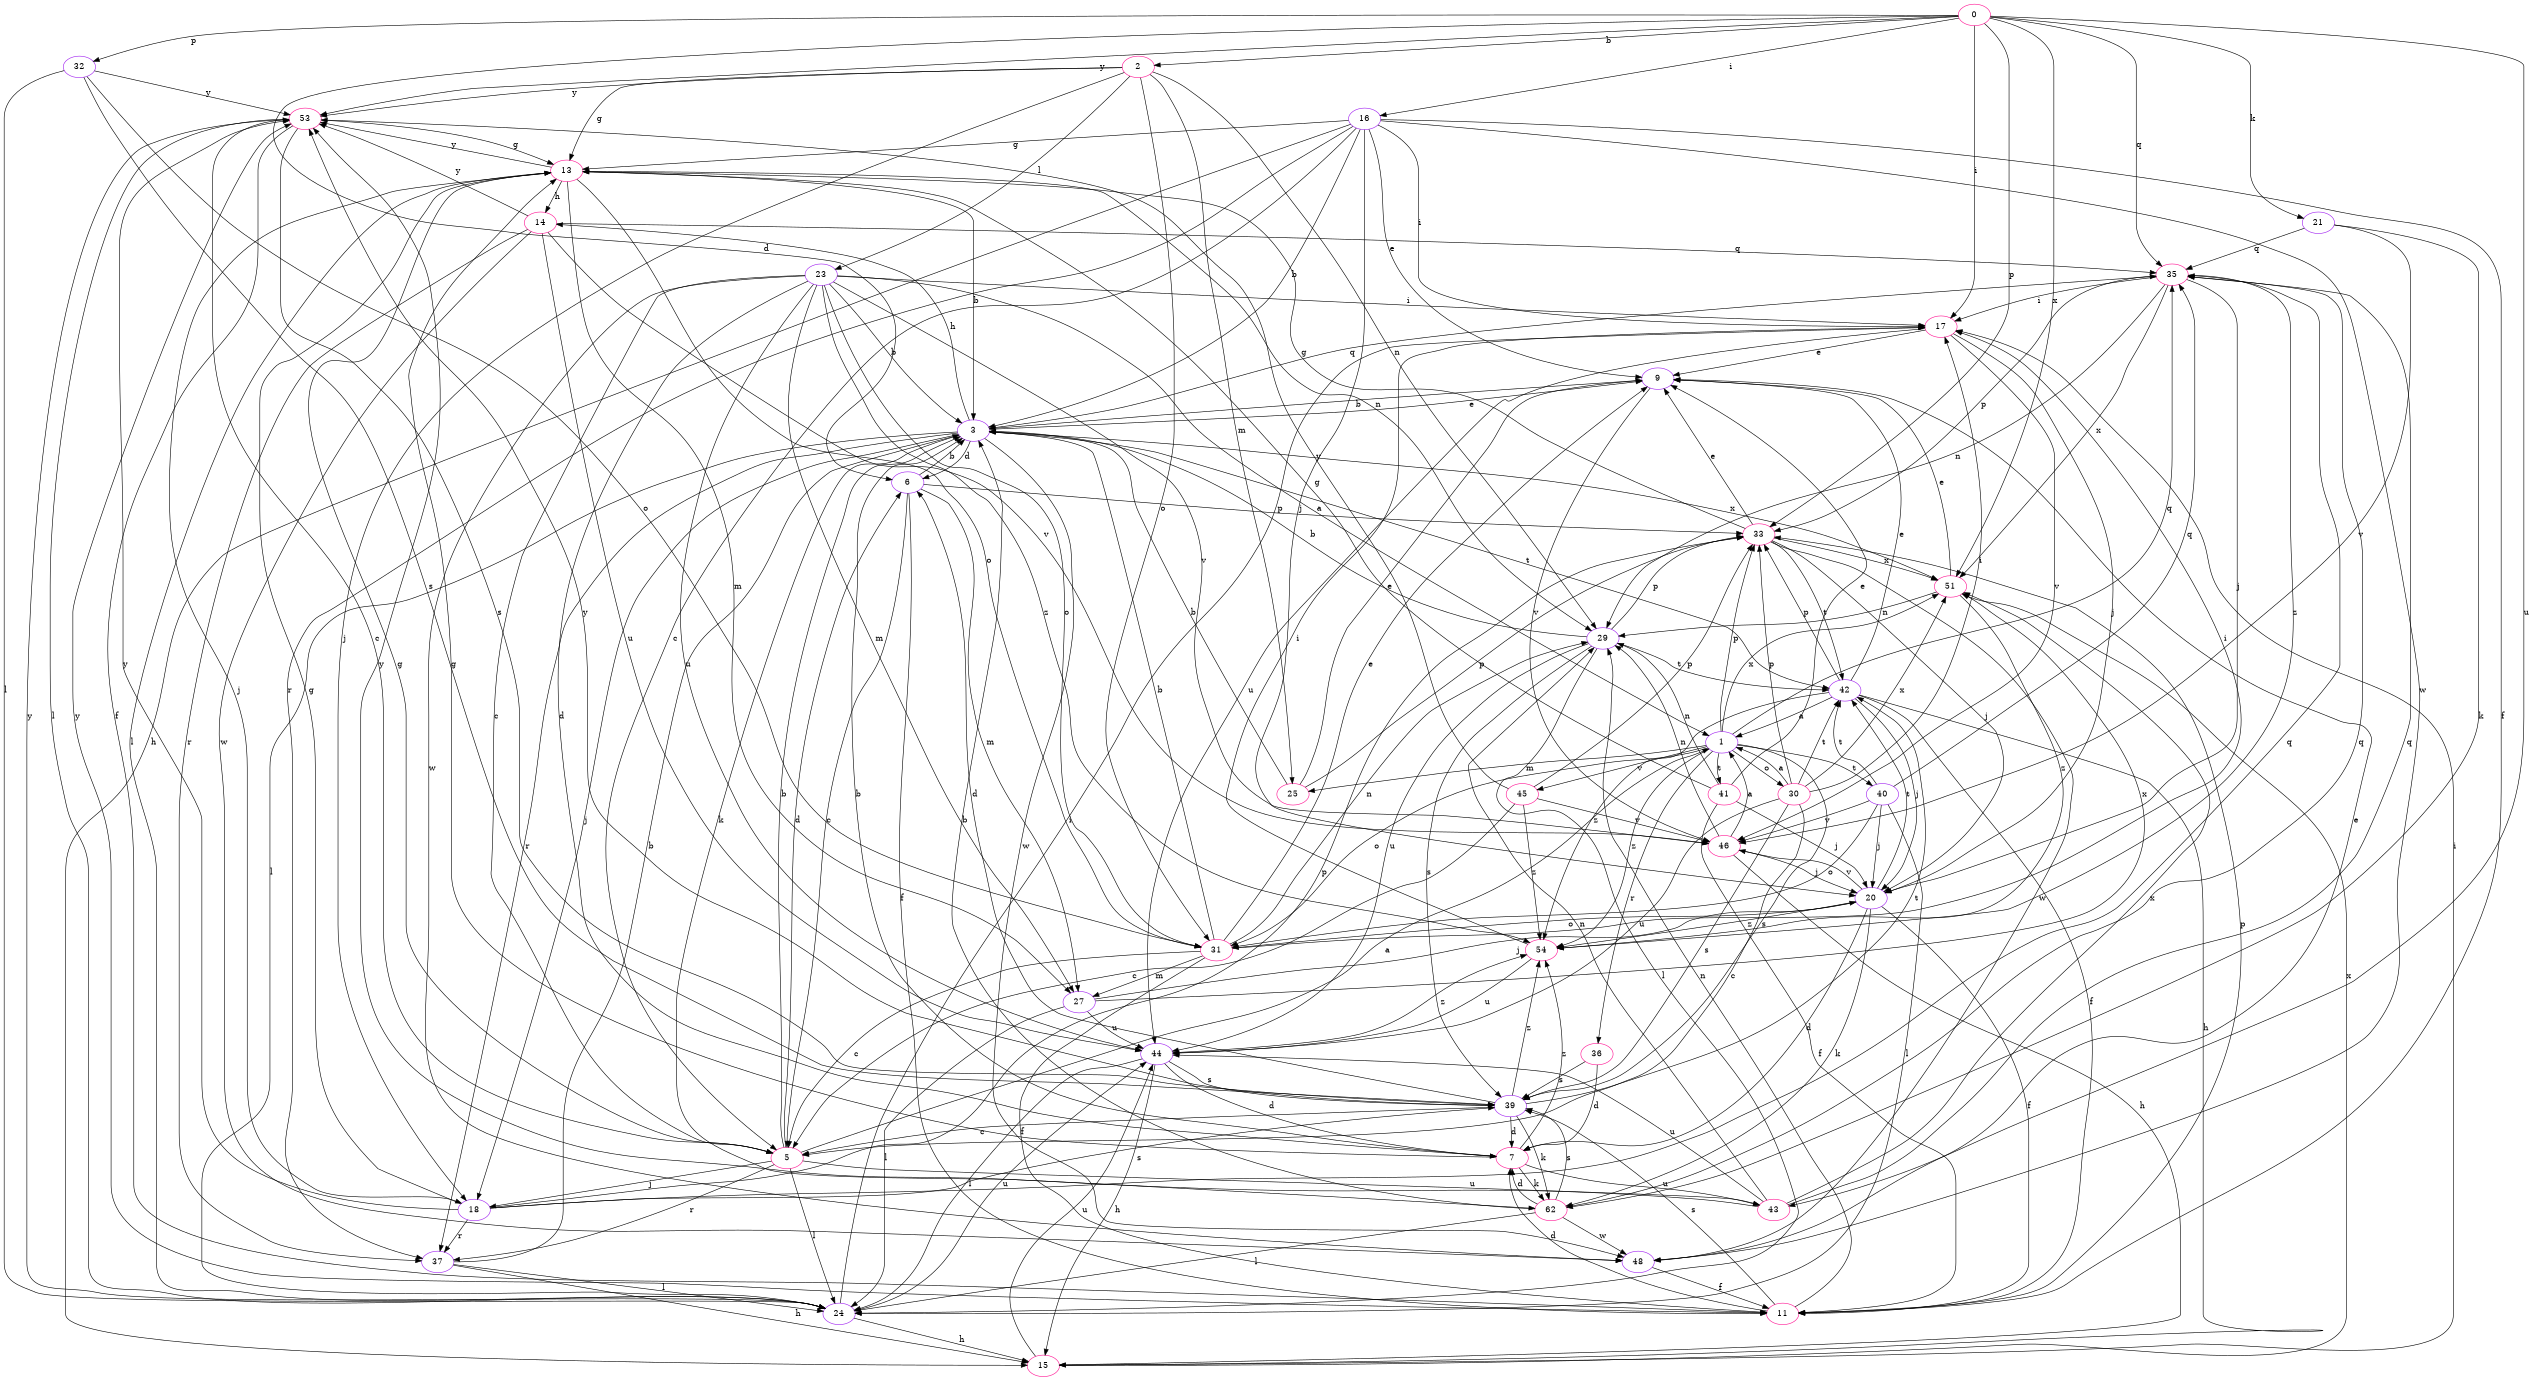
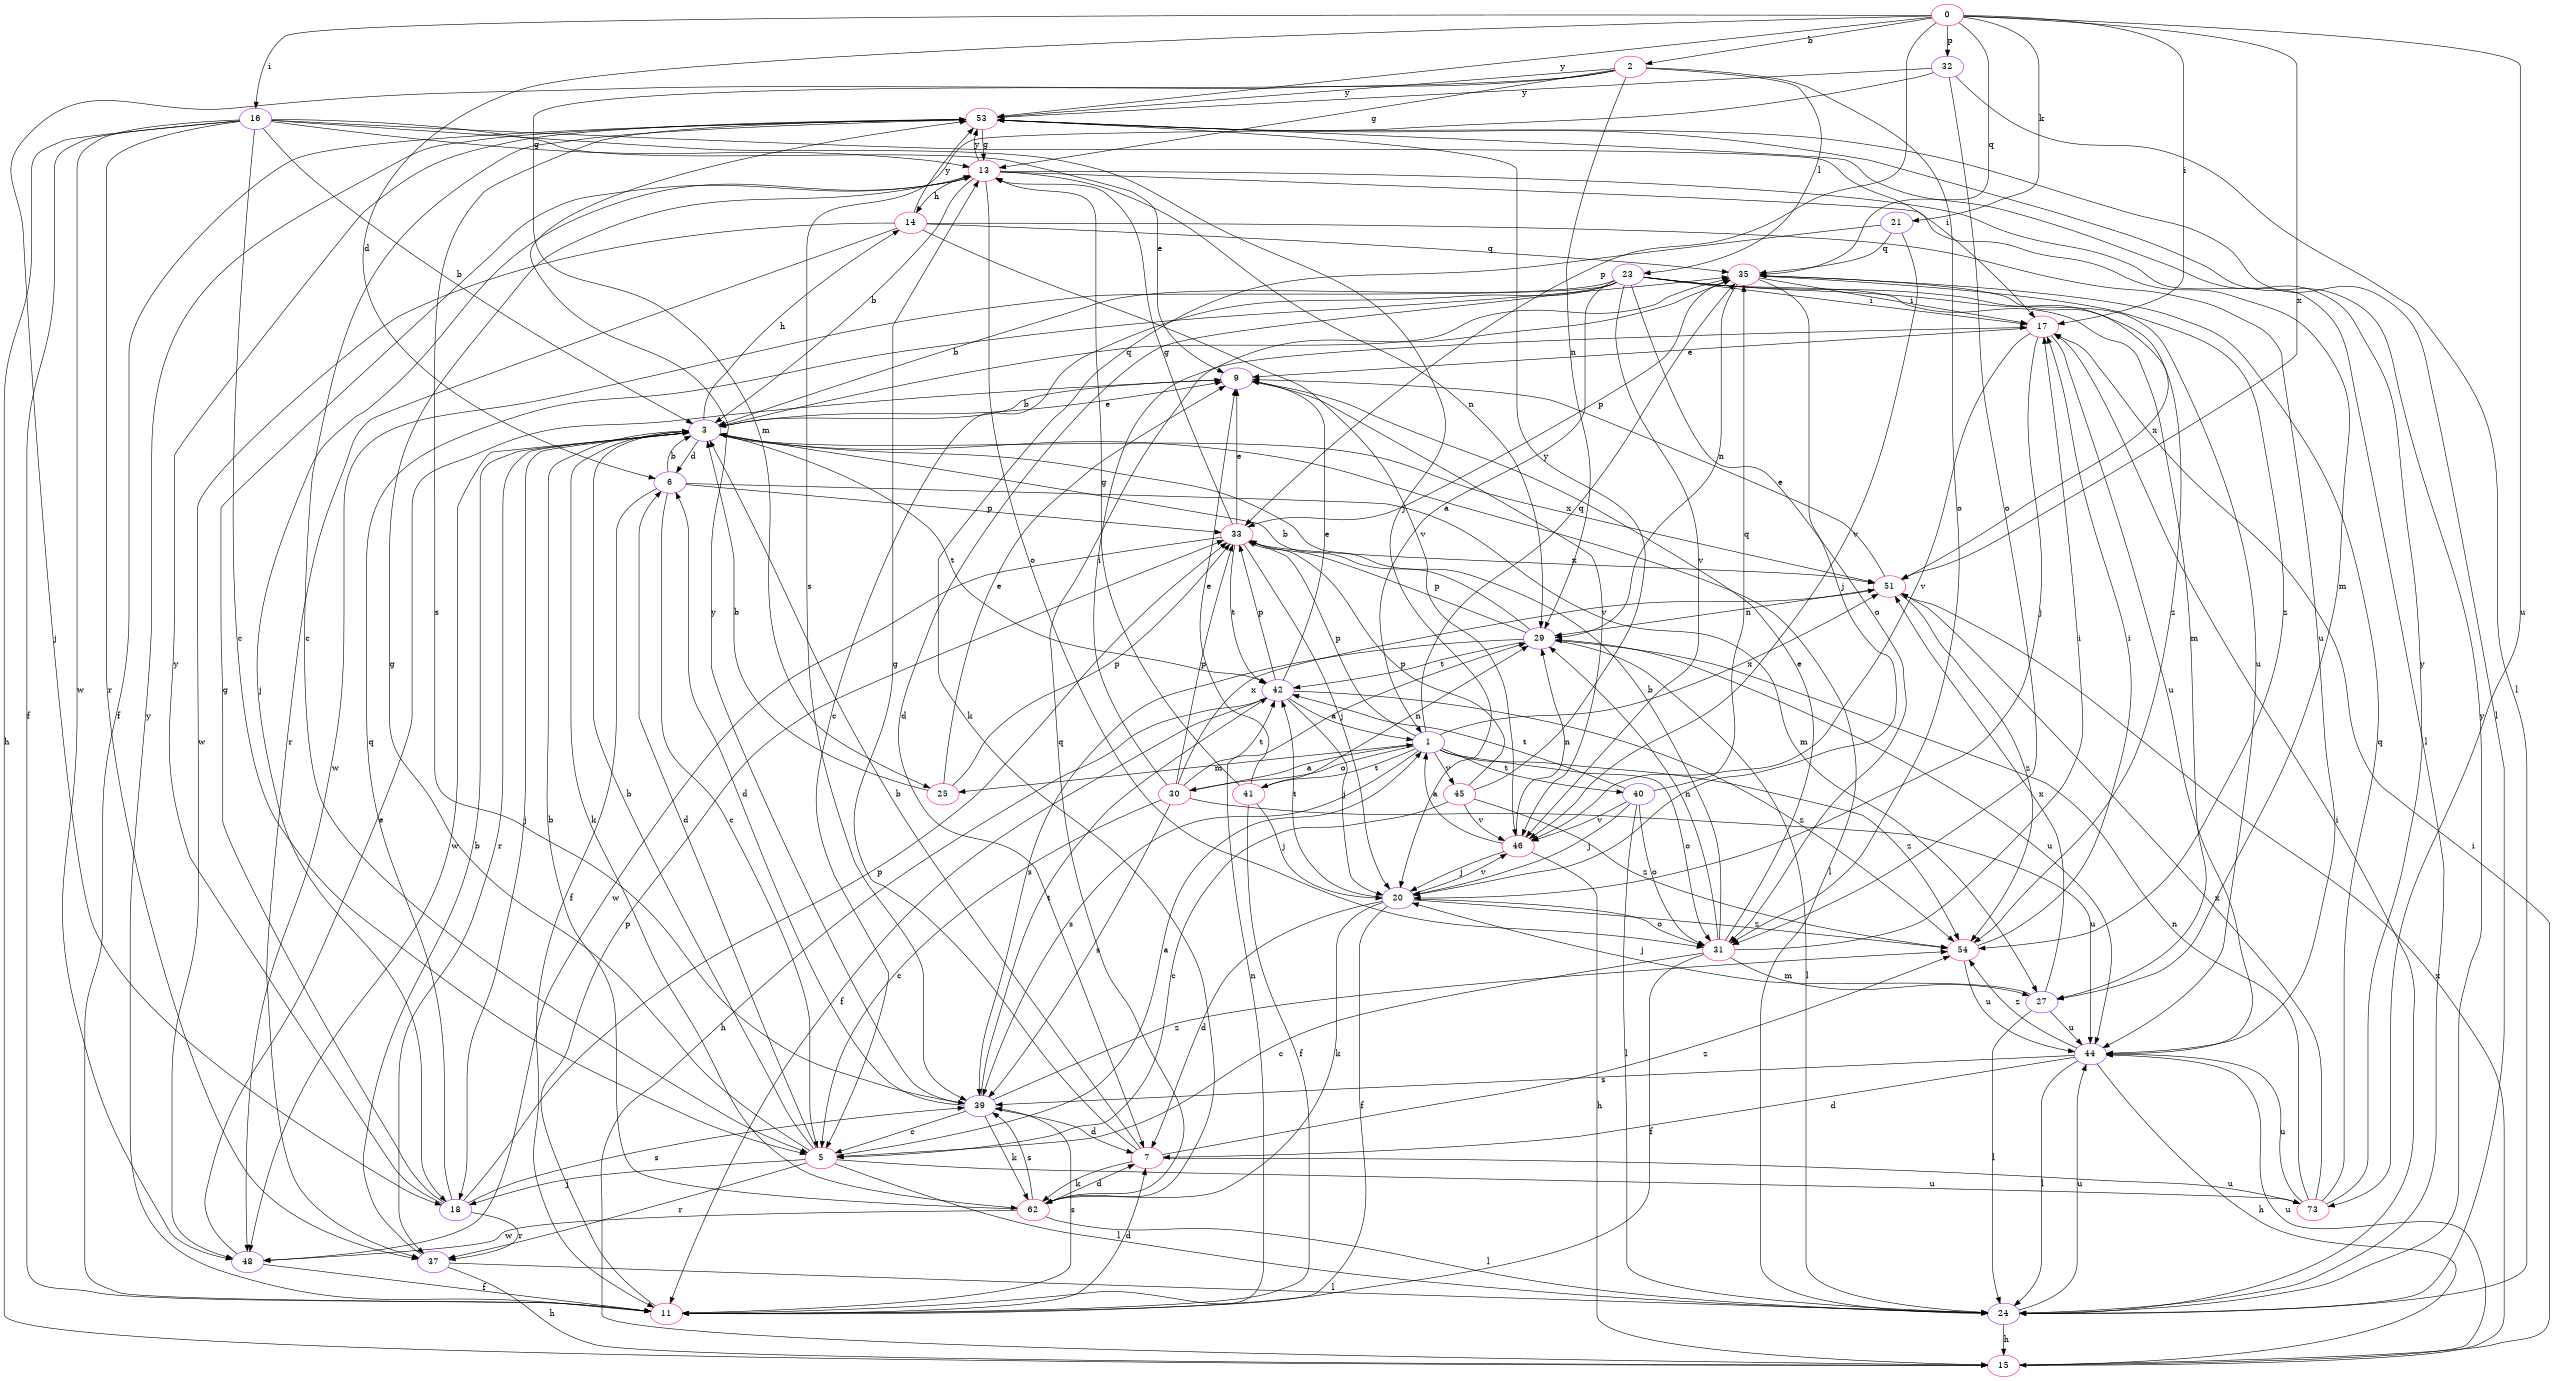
(1597, 1054) -> none
(1774, 1210) -> (2313, 1210)
